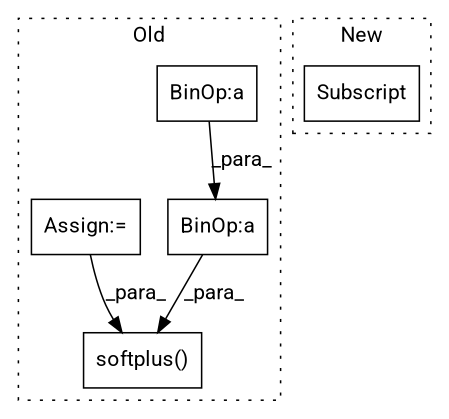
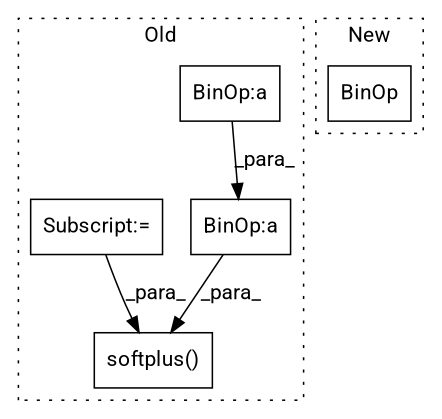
(362, 94) -> (370, 94)
(86, 227) -> (97, 227)
